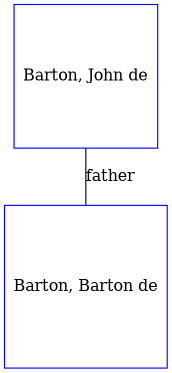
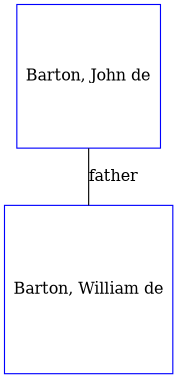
(86, 287) -> (89, 290)
